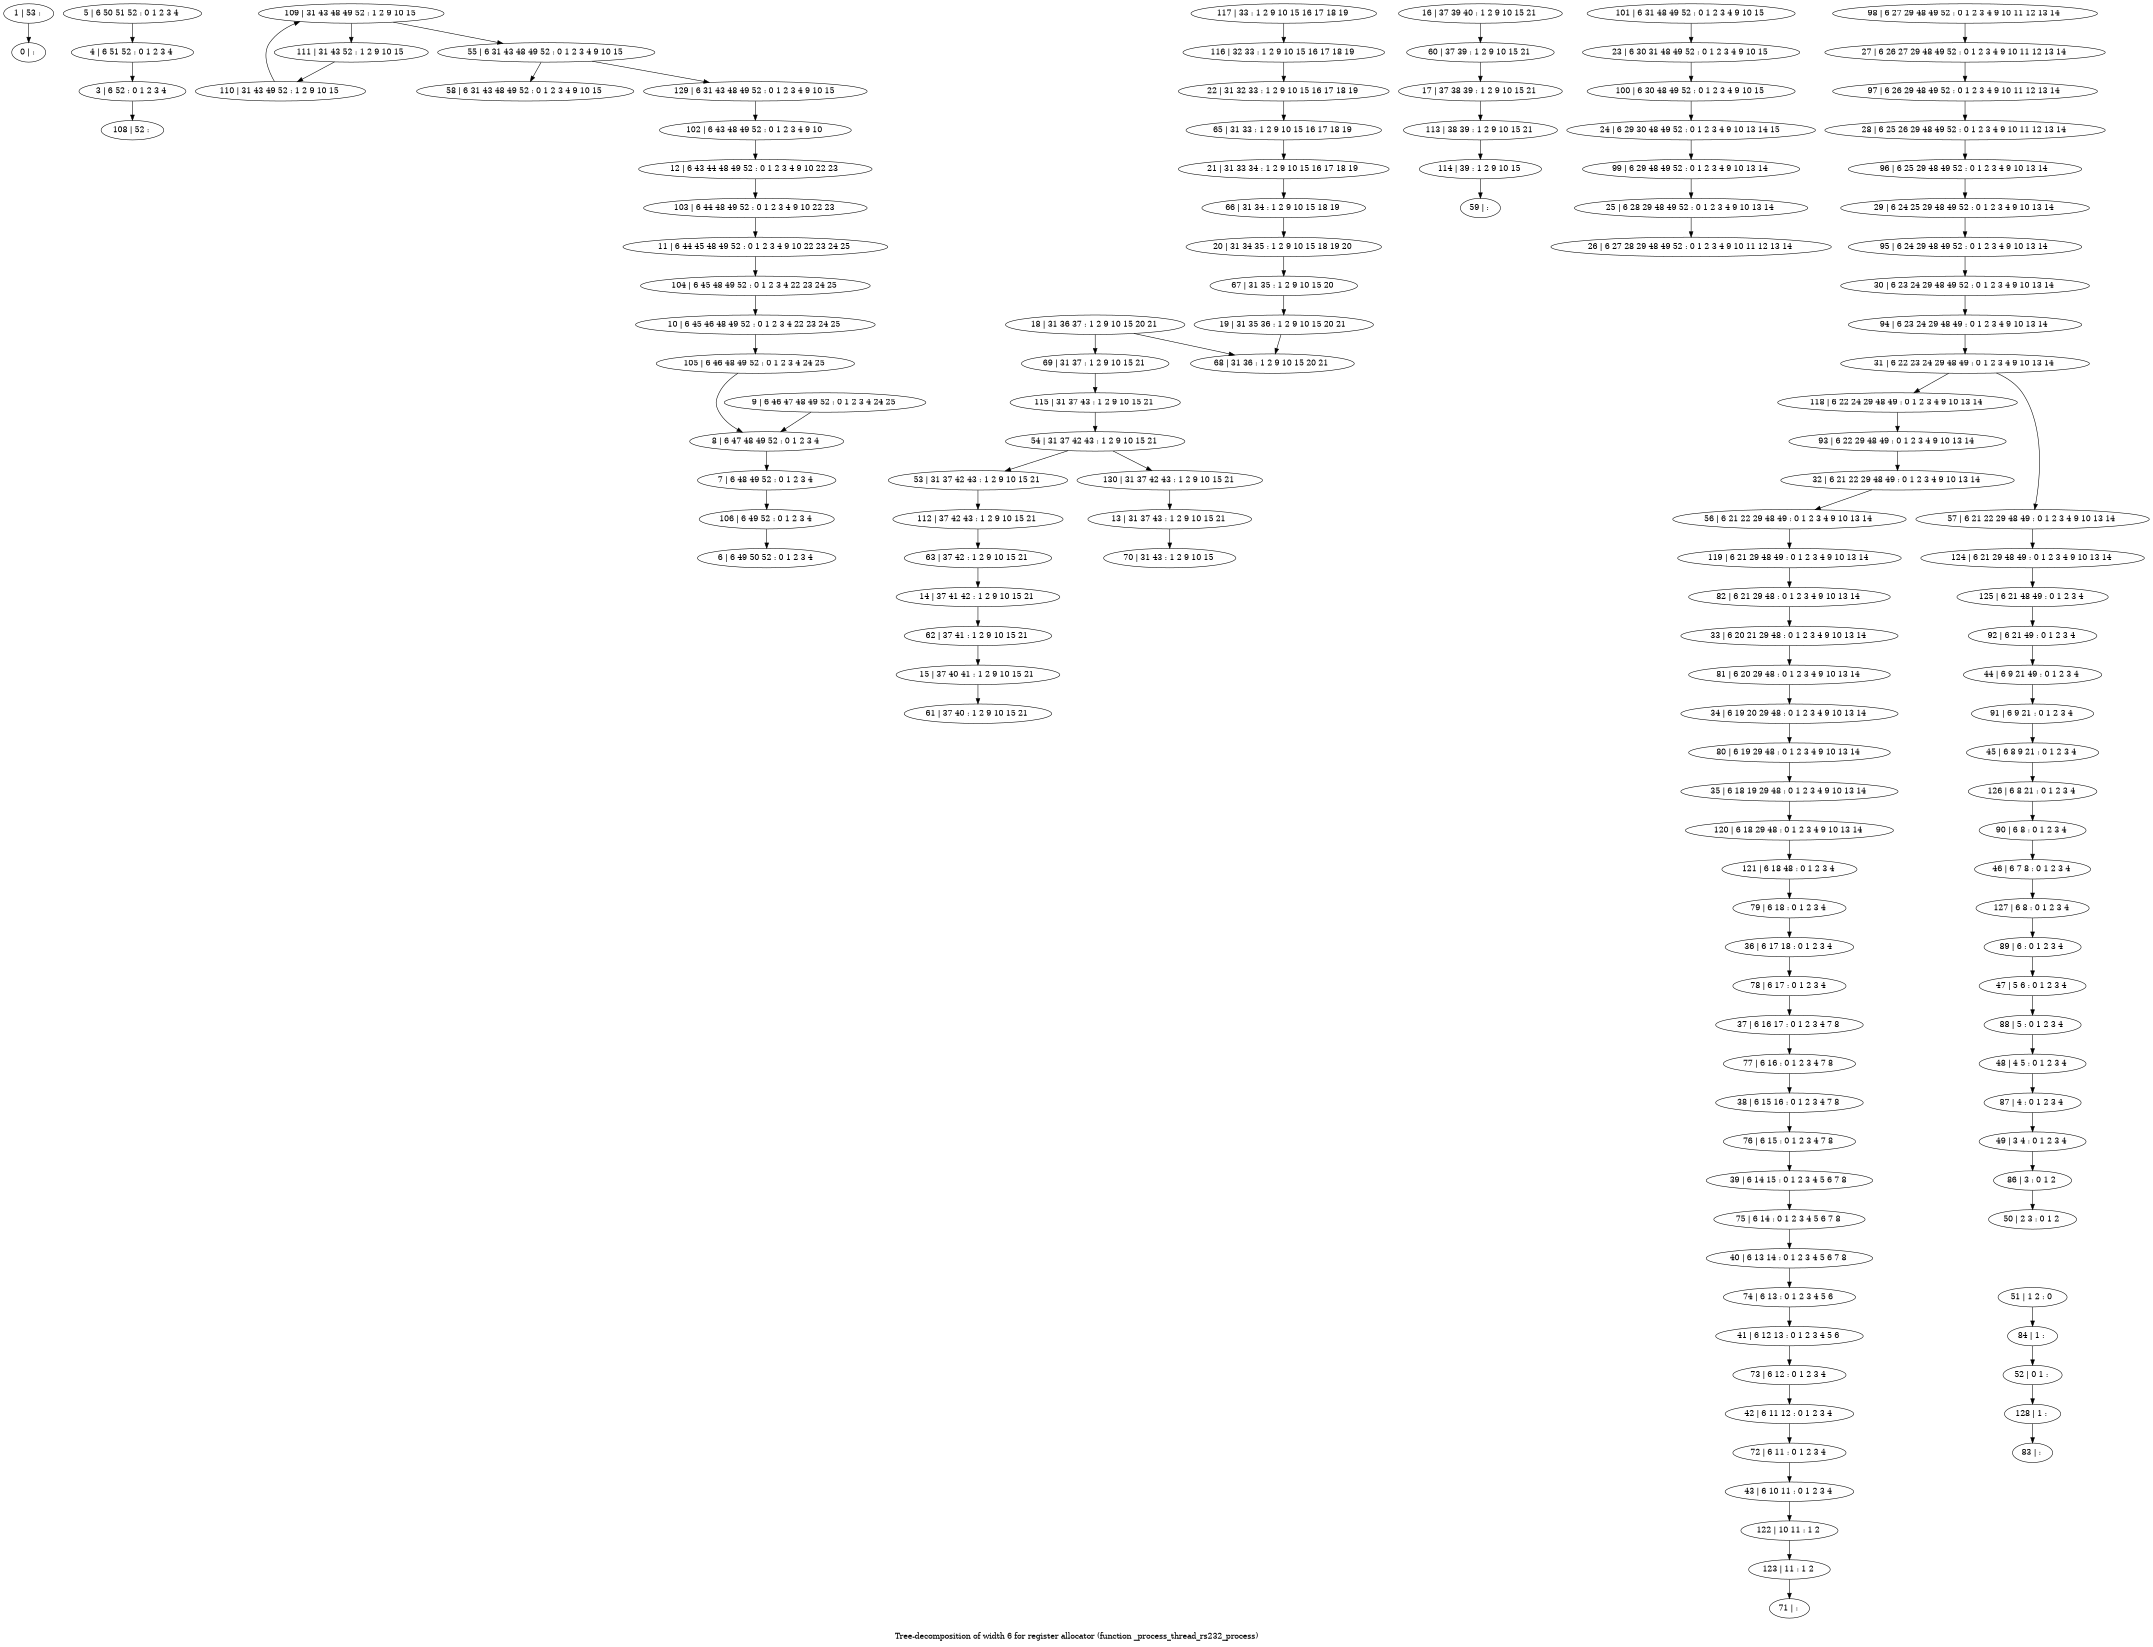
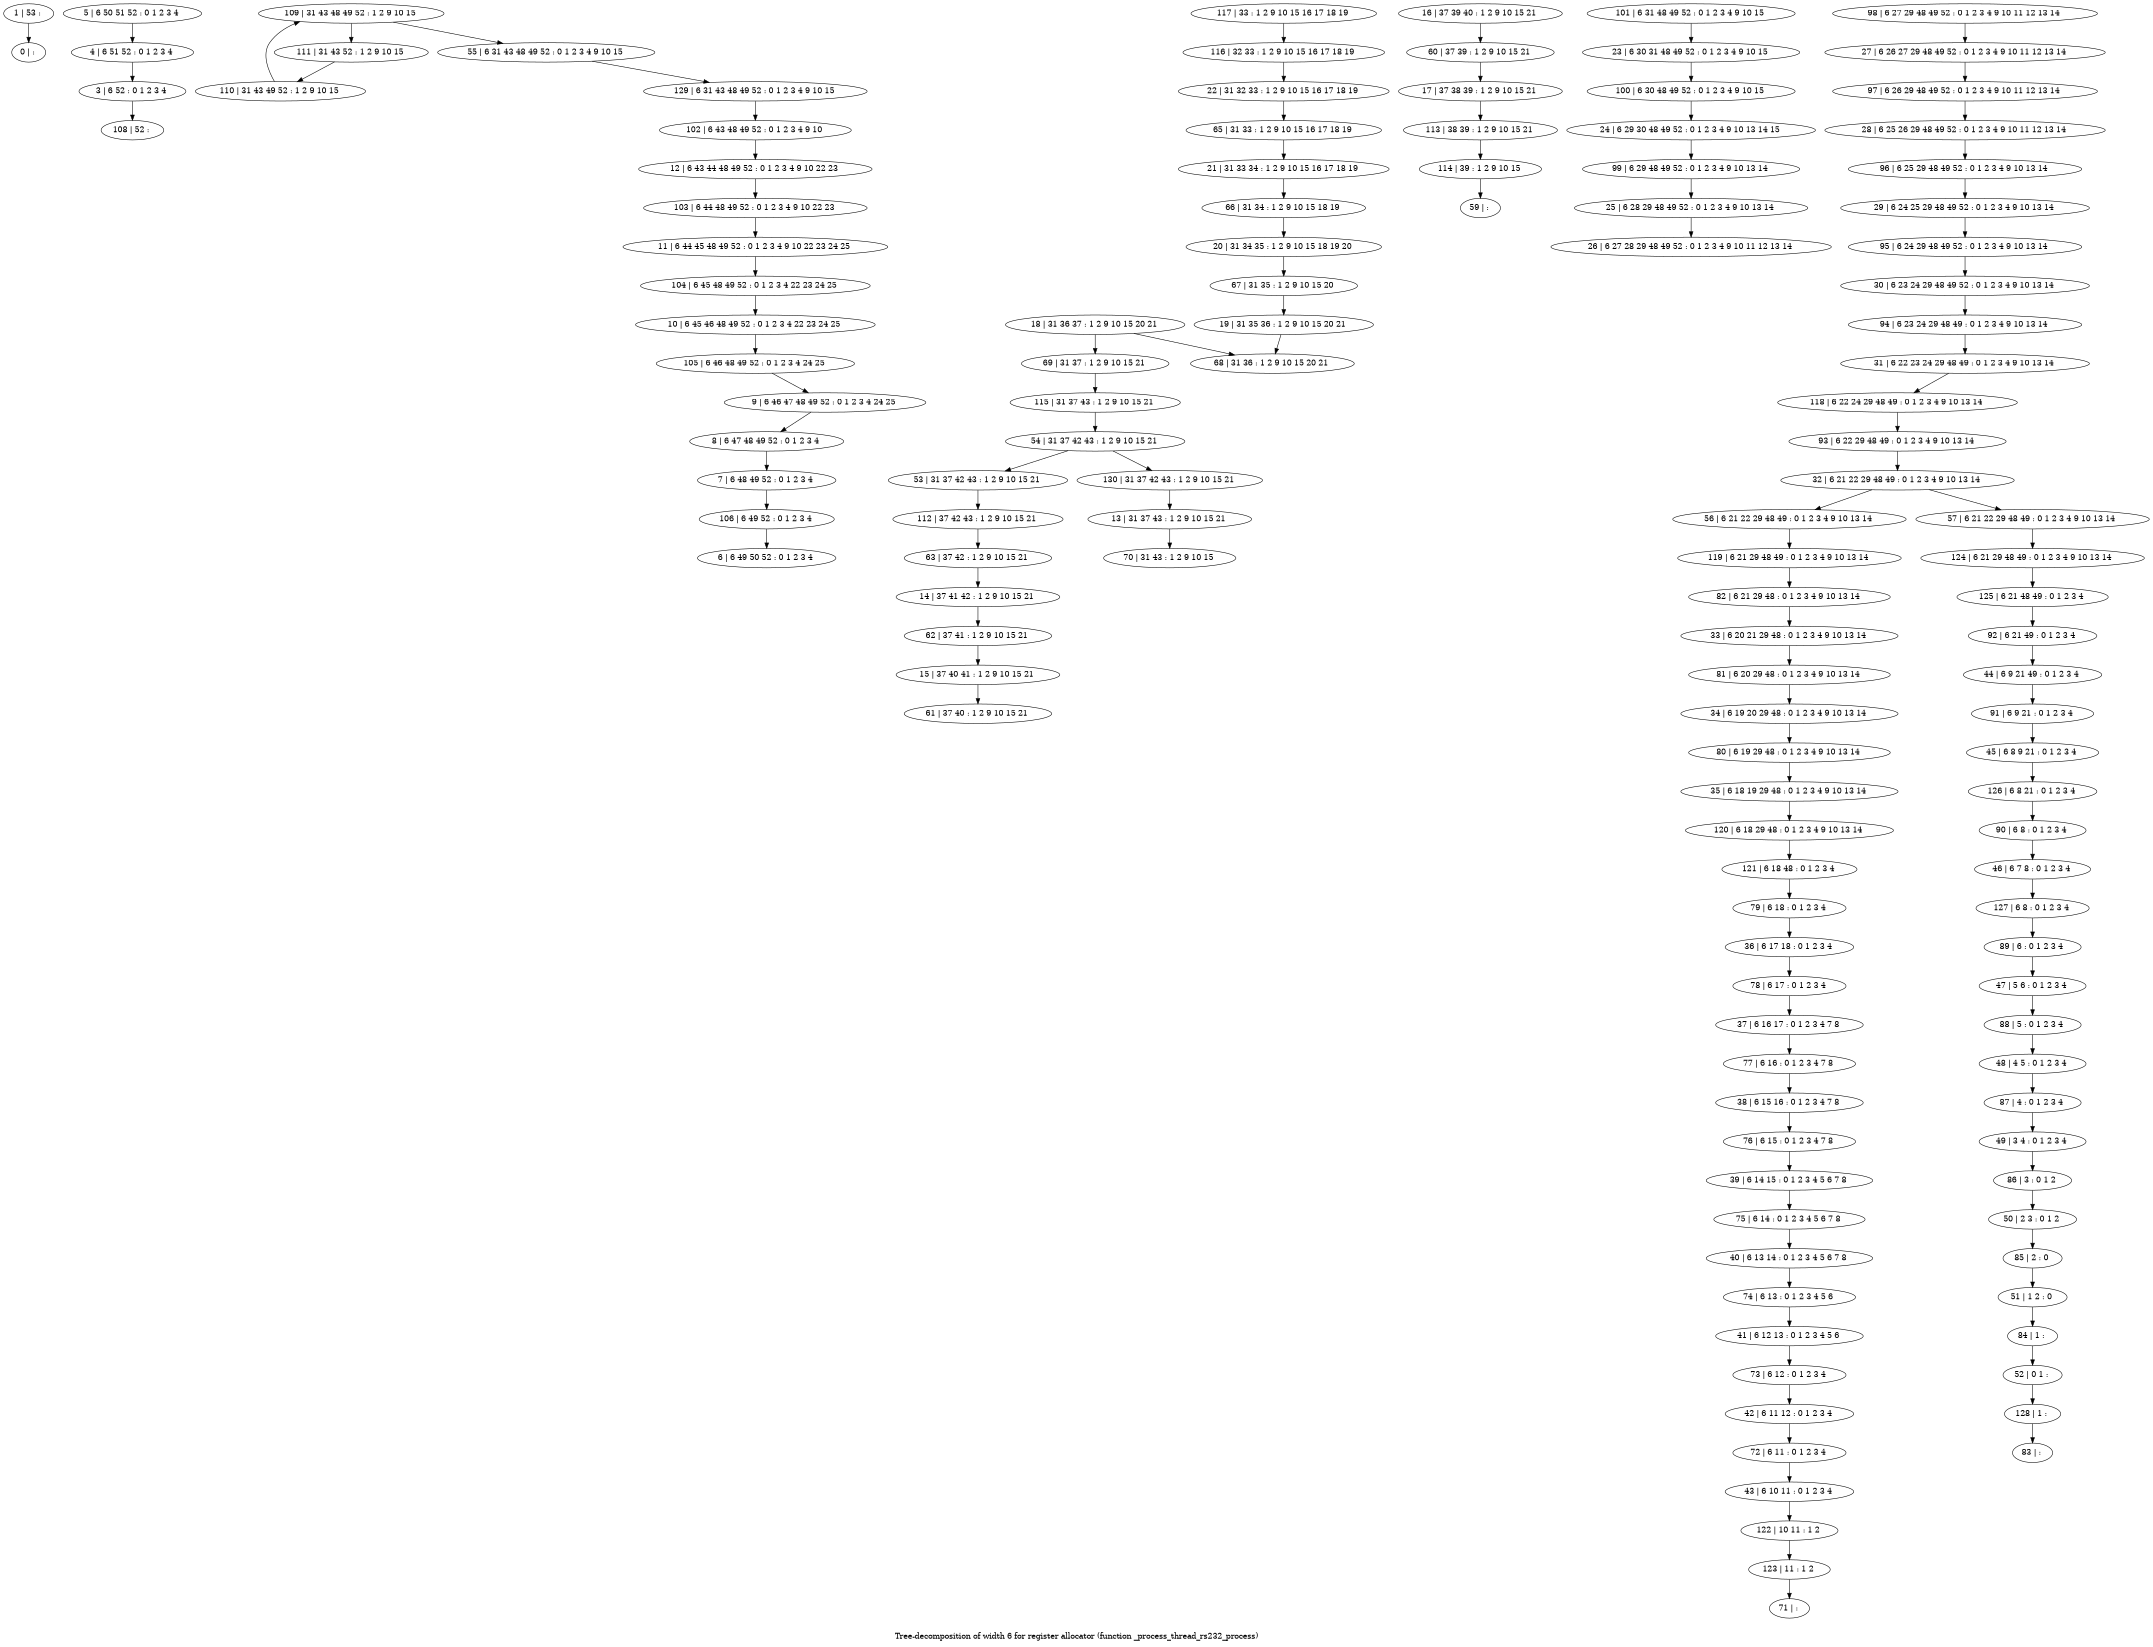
(525, 91) -> none
(716, 402) -> (788, 382)
(2037, 431) -> (1962, 499)
none -> (2033, 1258)
